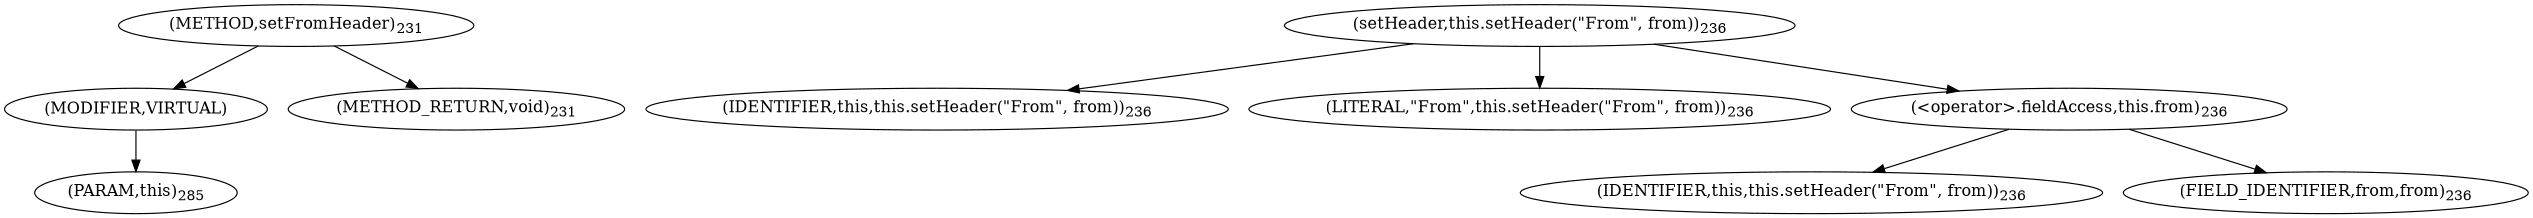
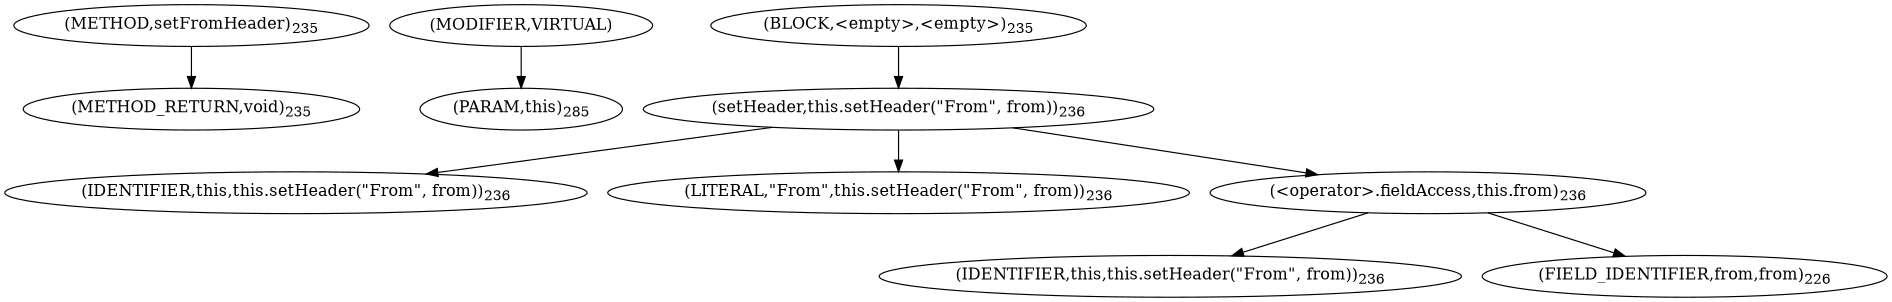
(410, 24) -> (305, 24)
none -> (899, 26)
(221, 65) -> none
(563, 107) -> (298, 107)
(2459, 191) -> (1818, 275)
